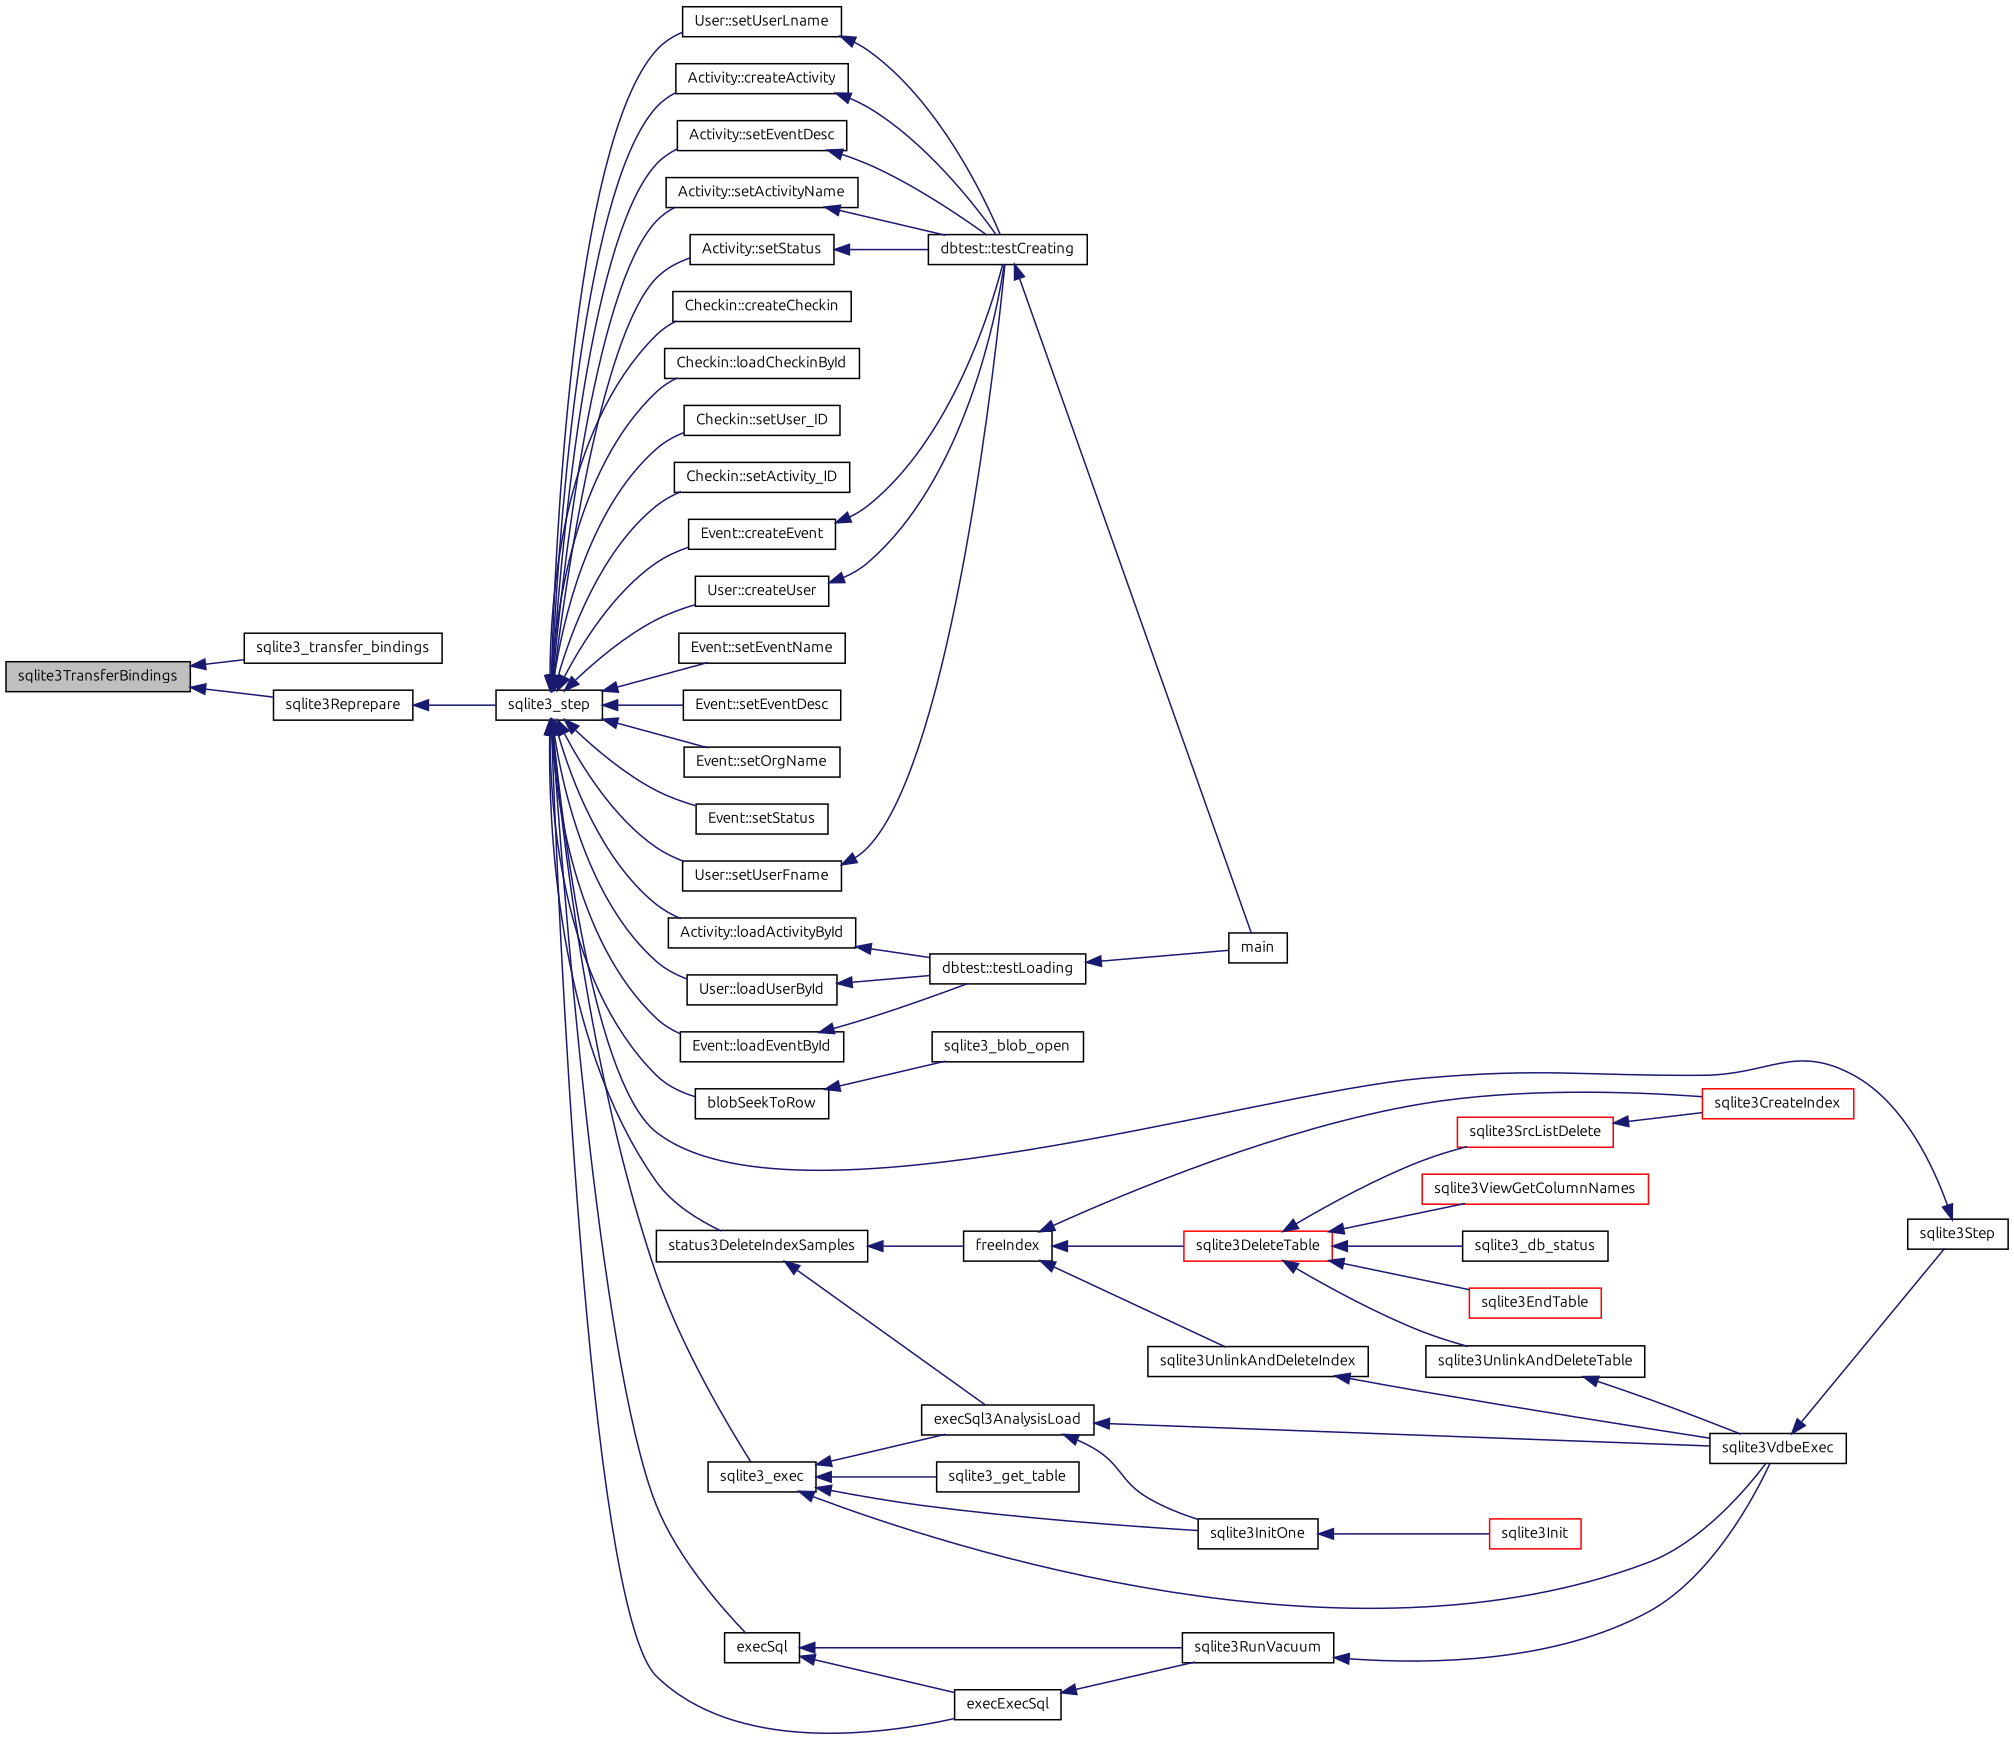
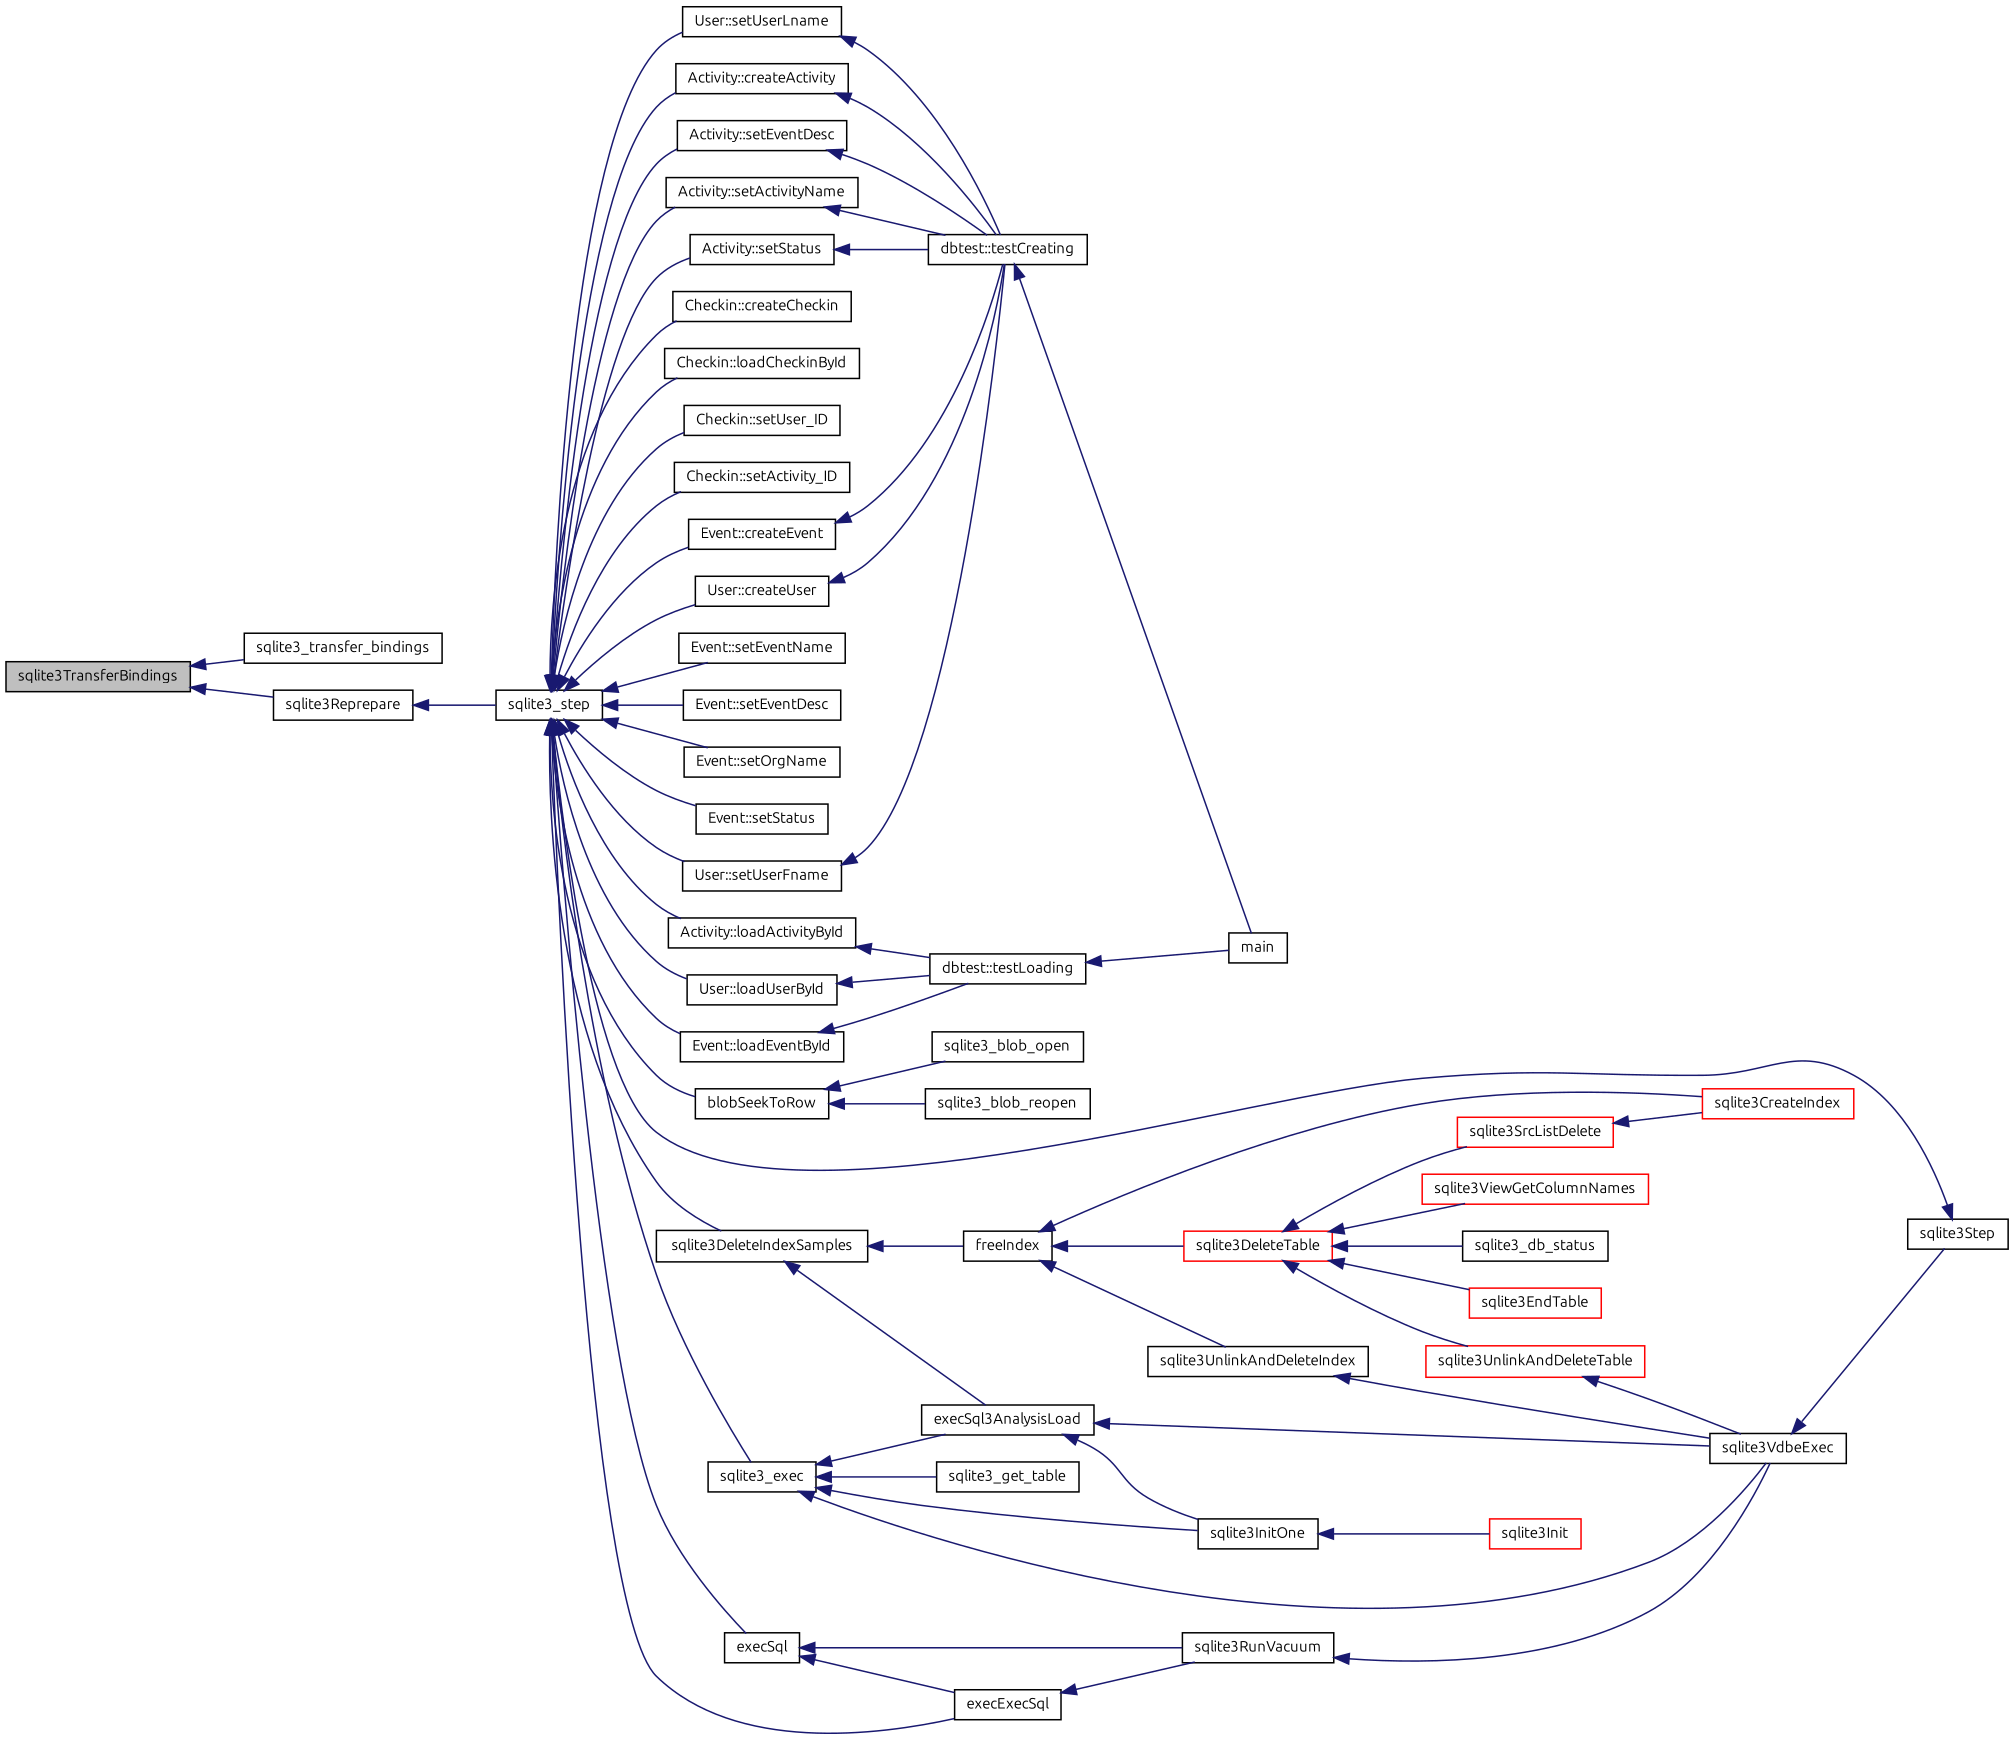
none -> (1008, 1104)
(762, 1246) -> (762, 1246)
(1535, 1362) -> (1535, 1362)
